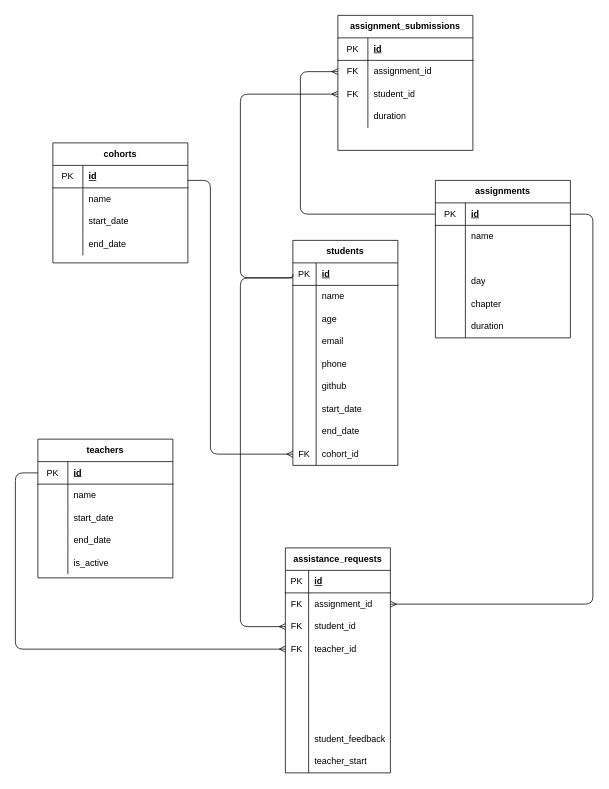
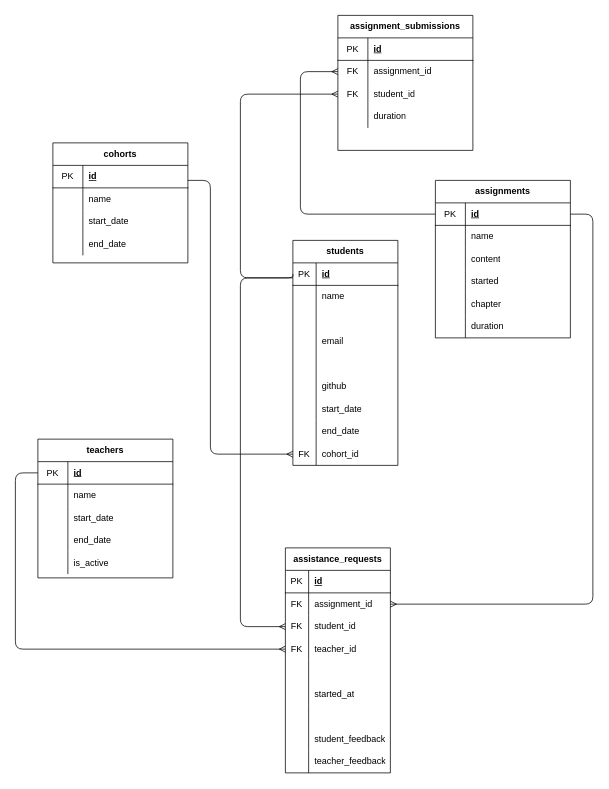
none -> (518, 259)
(479, 282) -> (489, 282)
(357, 319) -> none
(357, 364) -> none
none -> (350, 694)
(347, 762) -> (353, 762)
